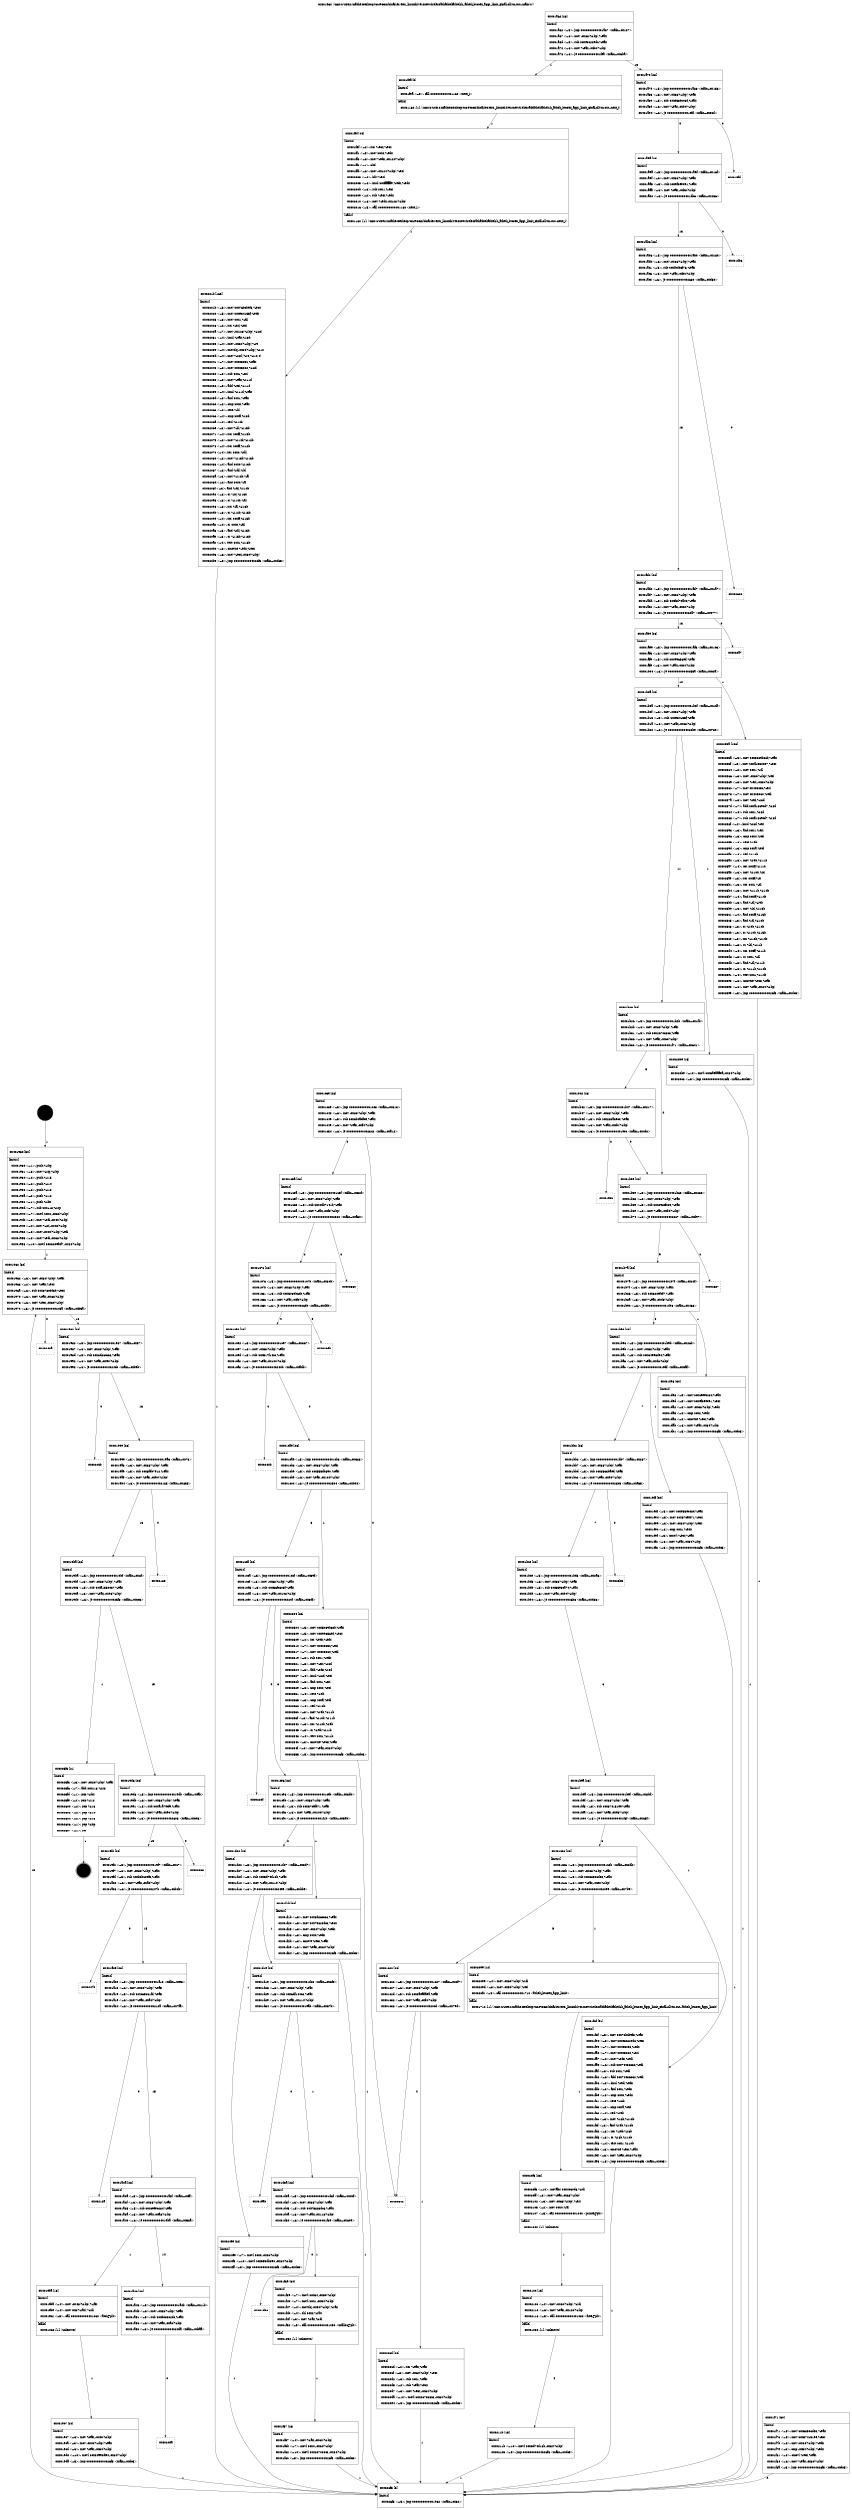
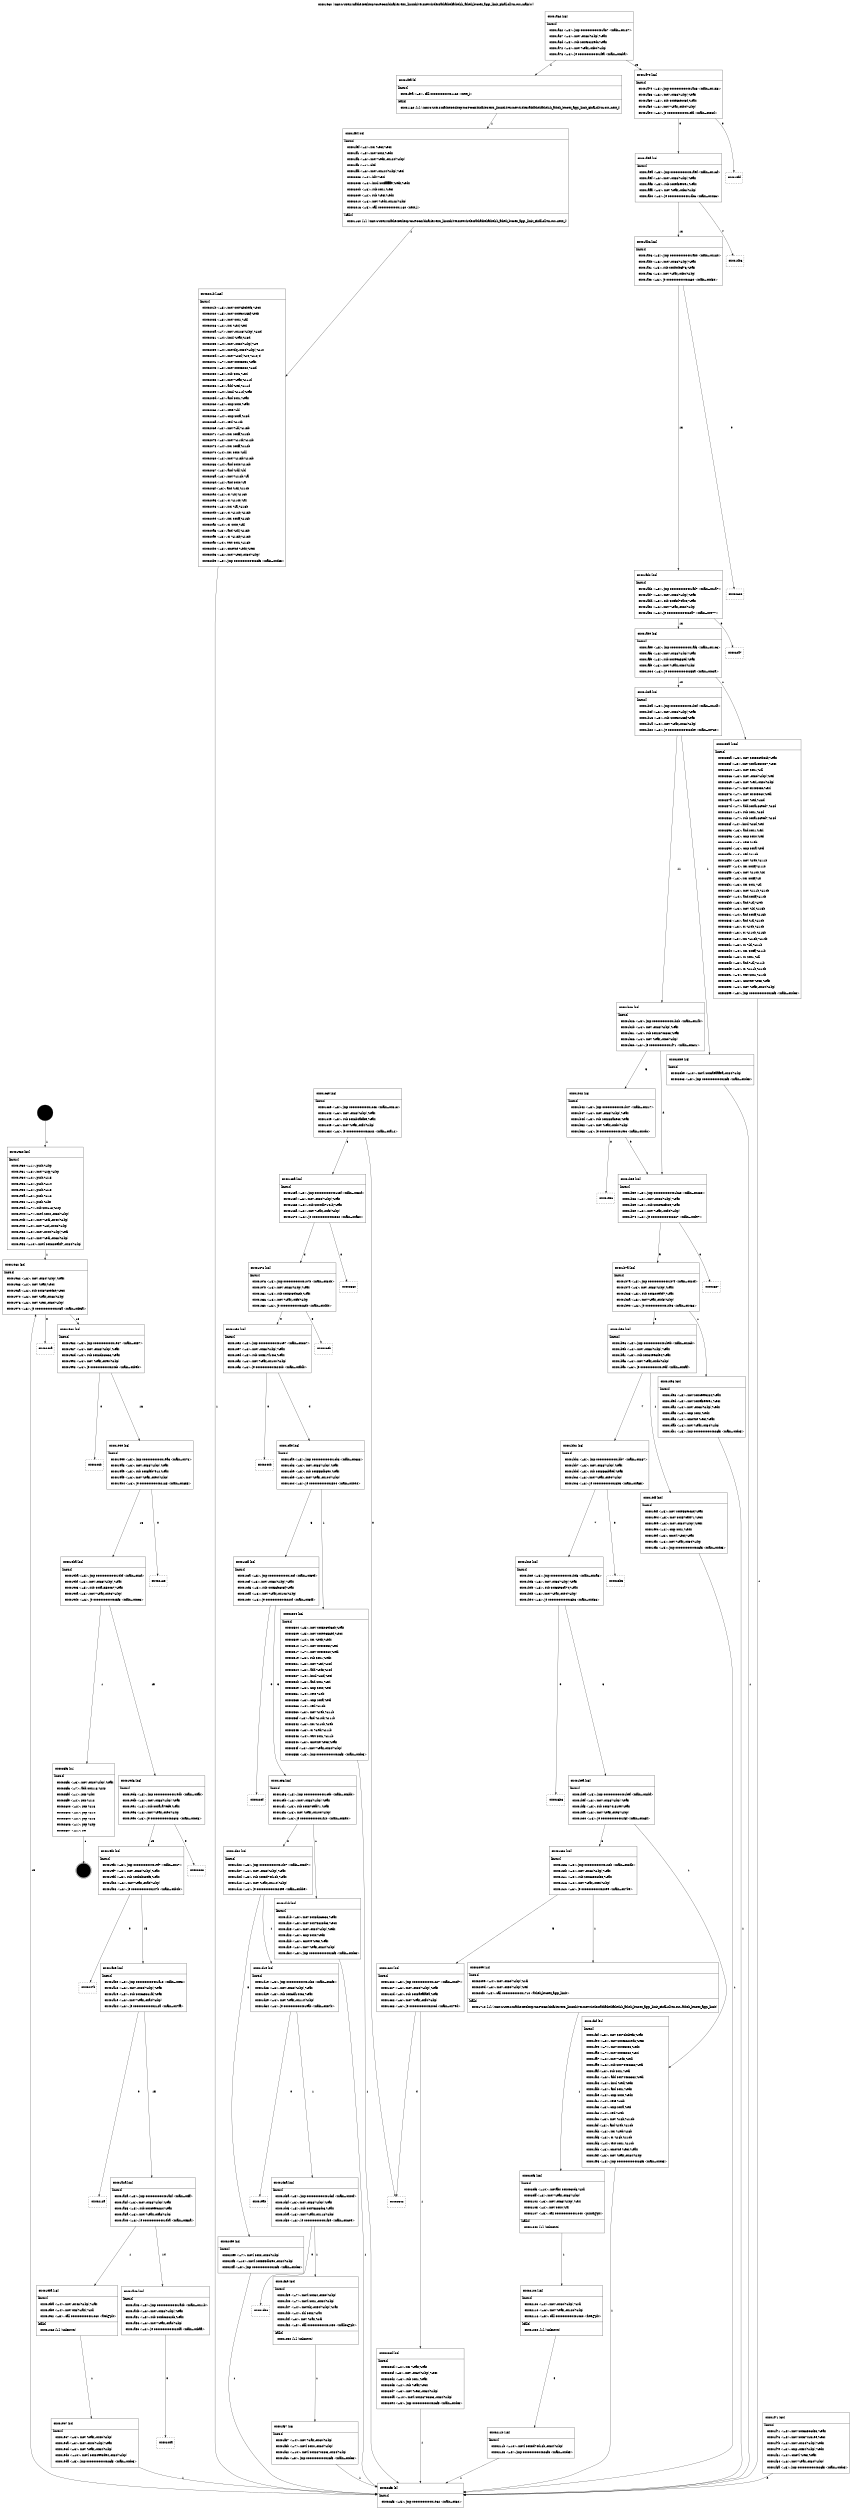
(722, 232) -> (722, 232)
none -> (556, 1800)
(248, 1988) -> (248, 1988)
